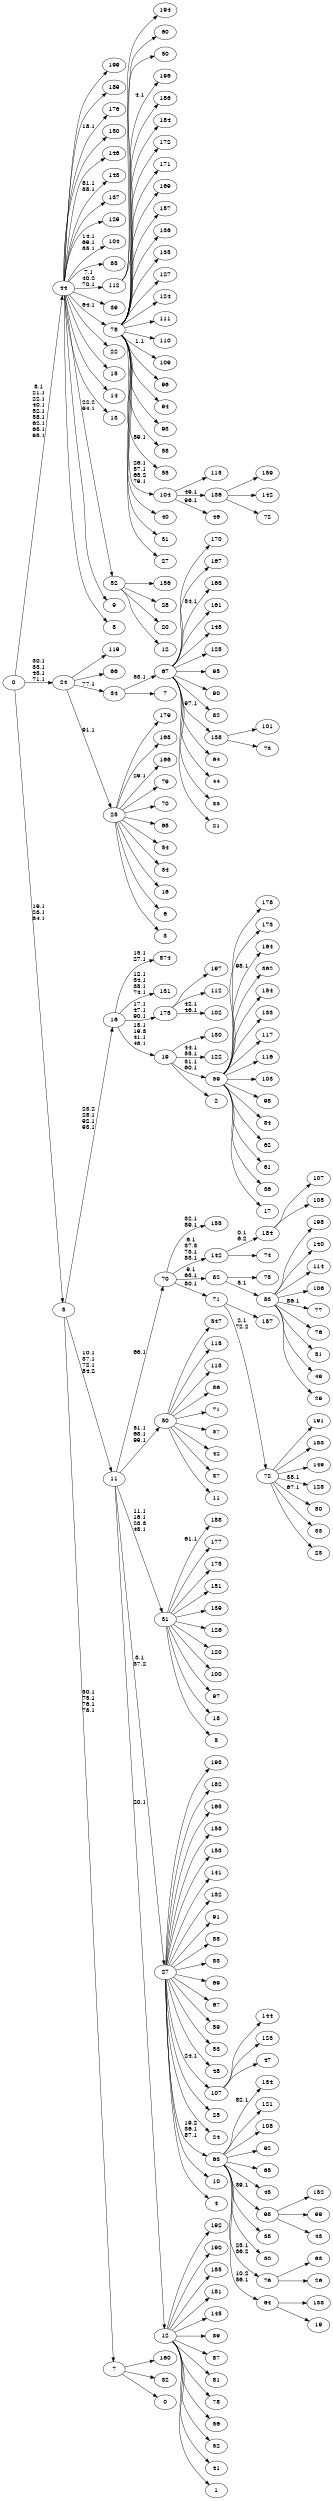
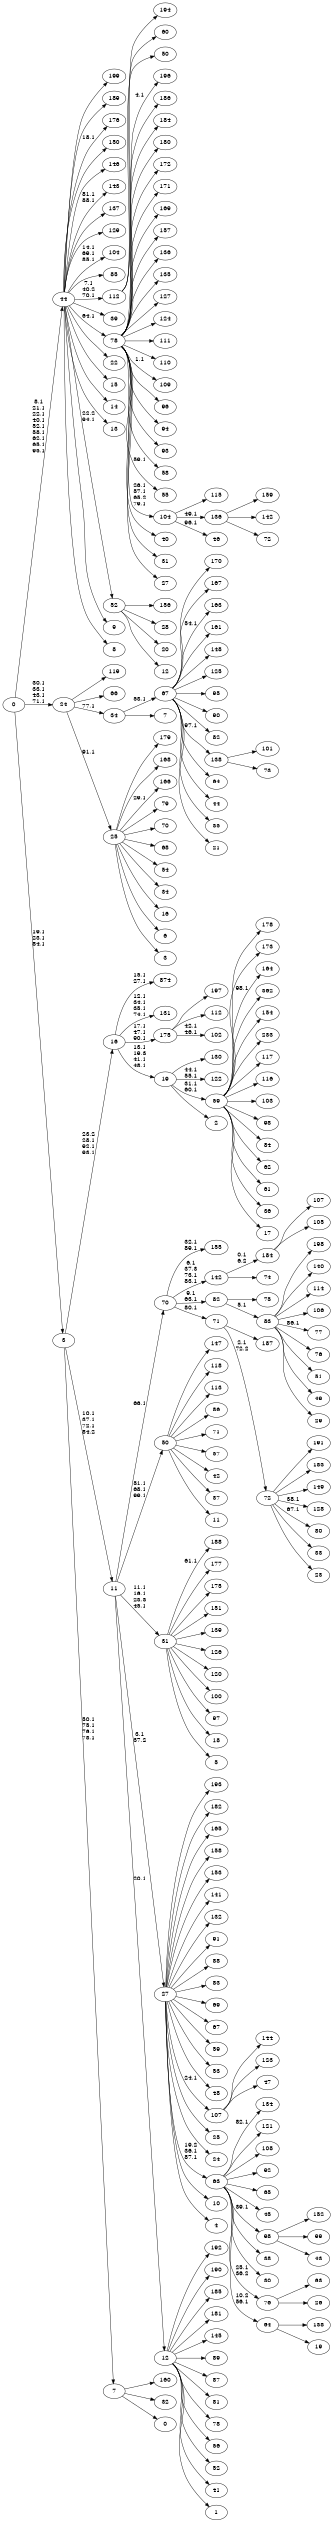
none -> (165, 143)
(268, 1013) -> (268, 1035)
(216, 1322) -> (216, 1344)
